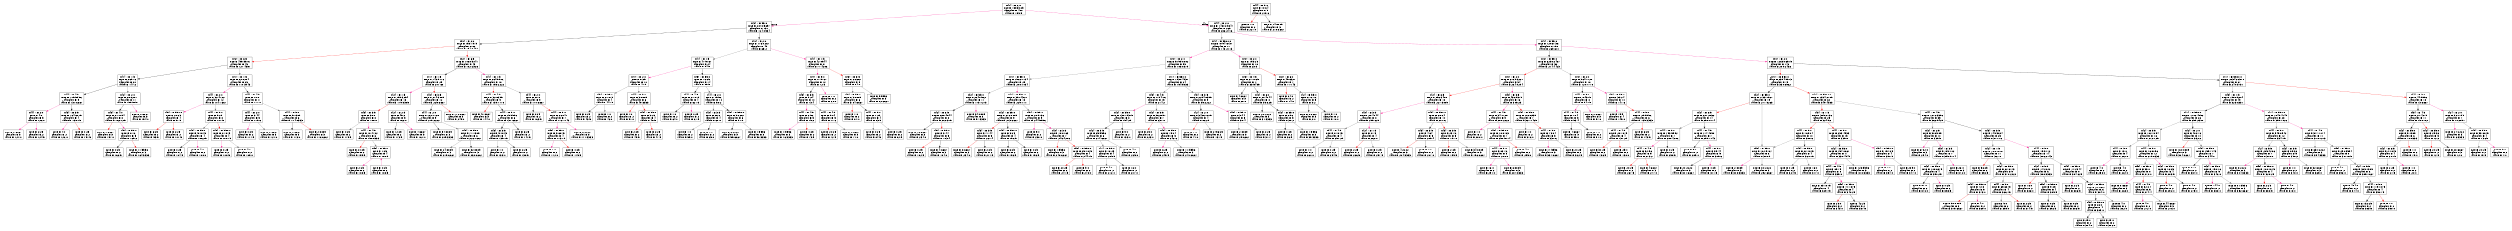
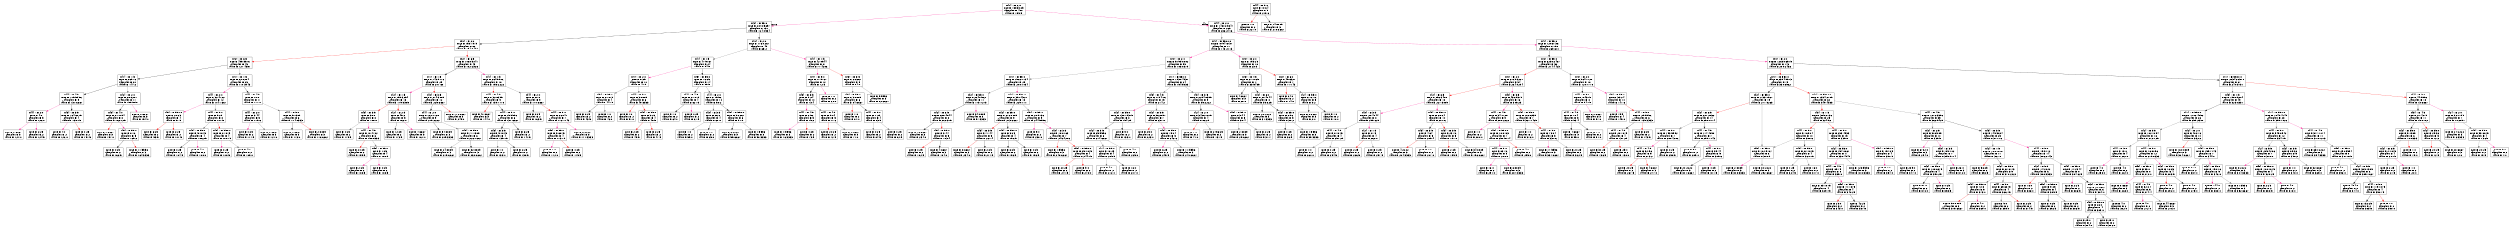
none -> (398, 107)
(381, 163) -> (379, 161)
